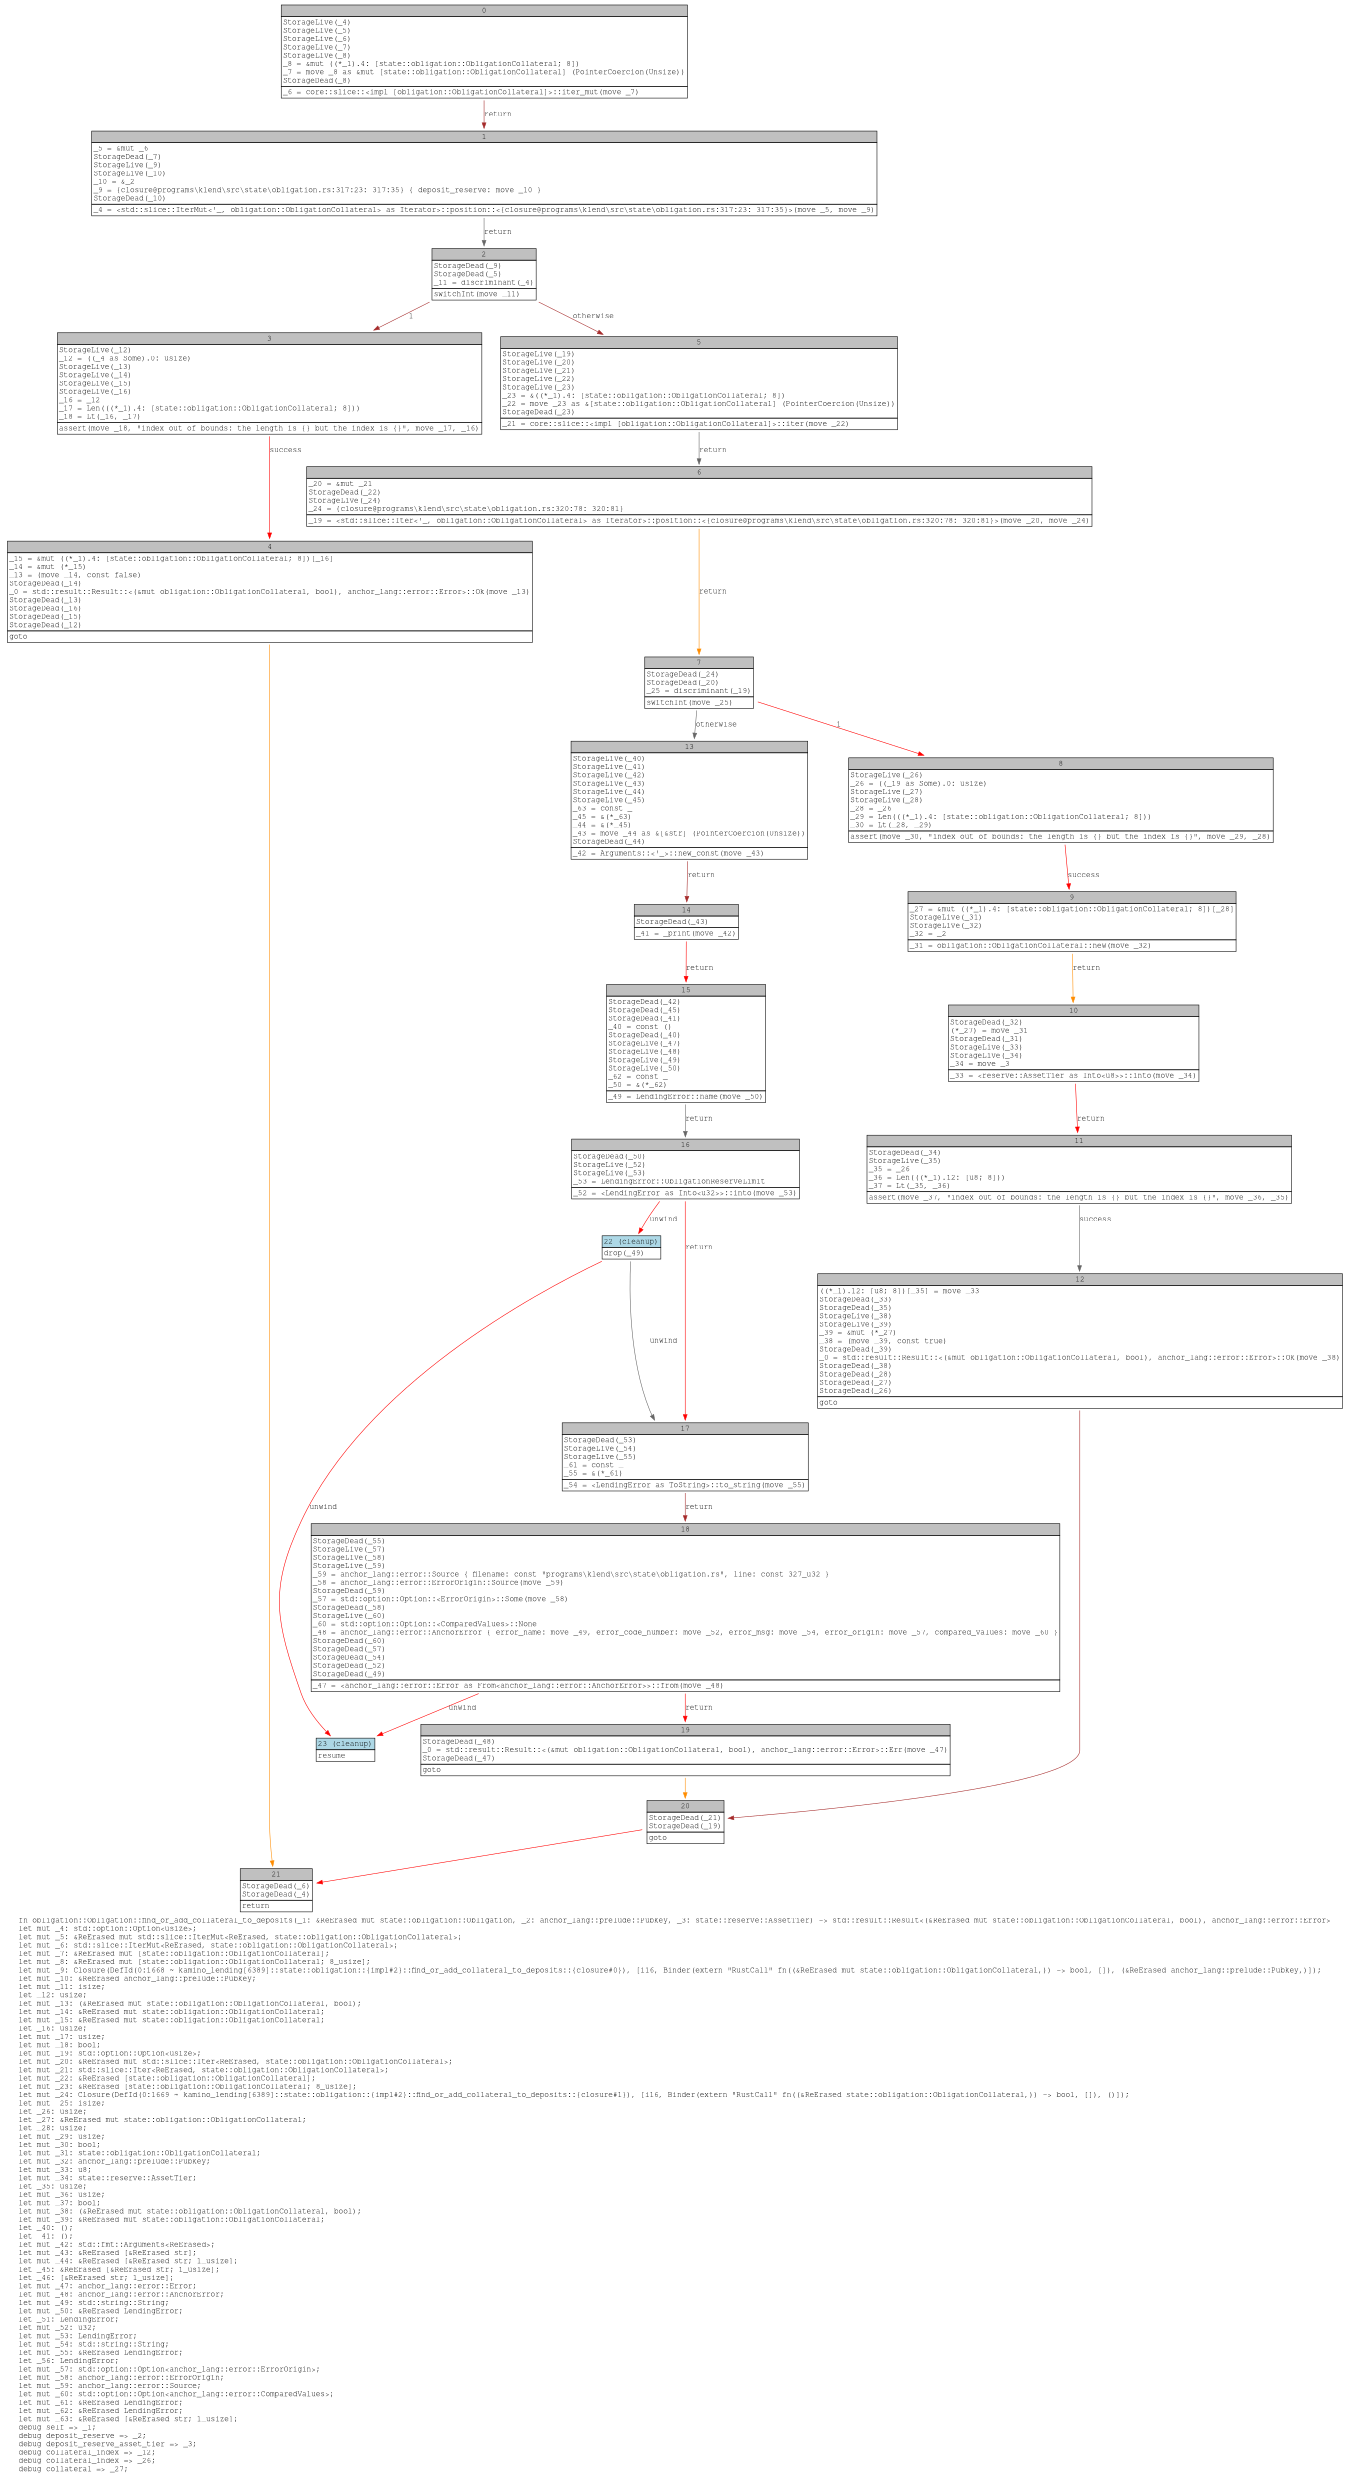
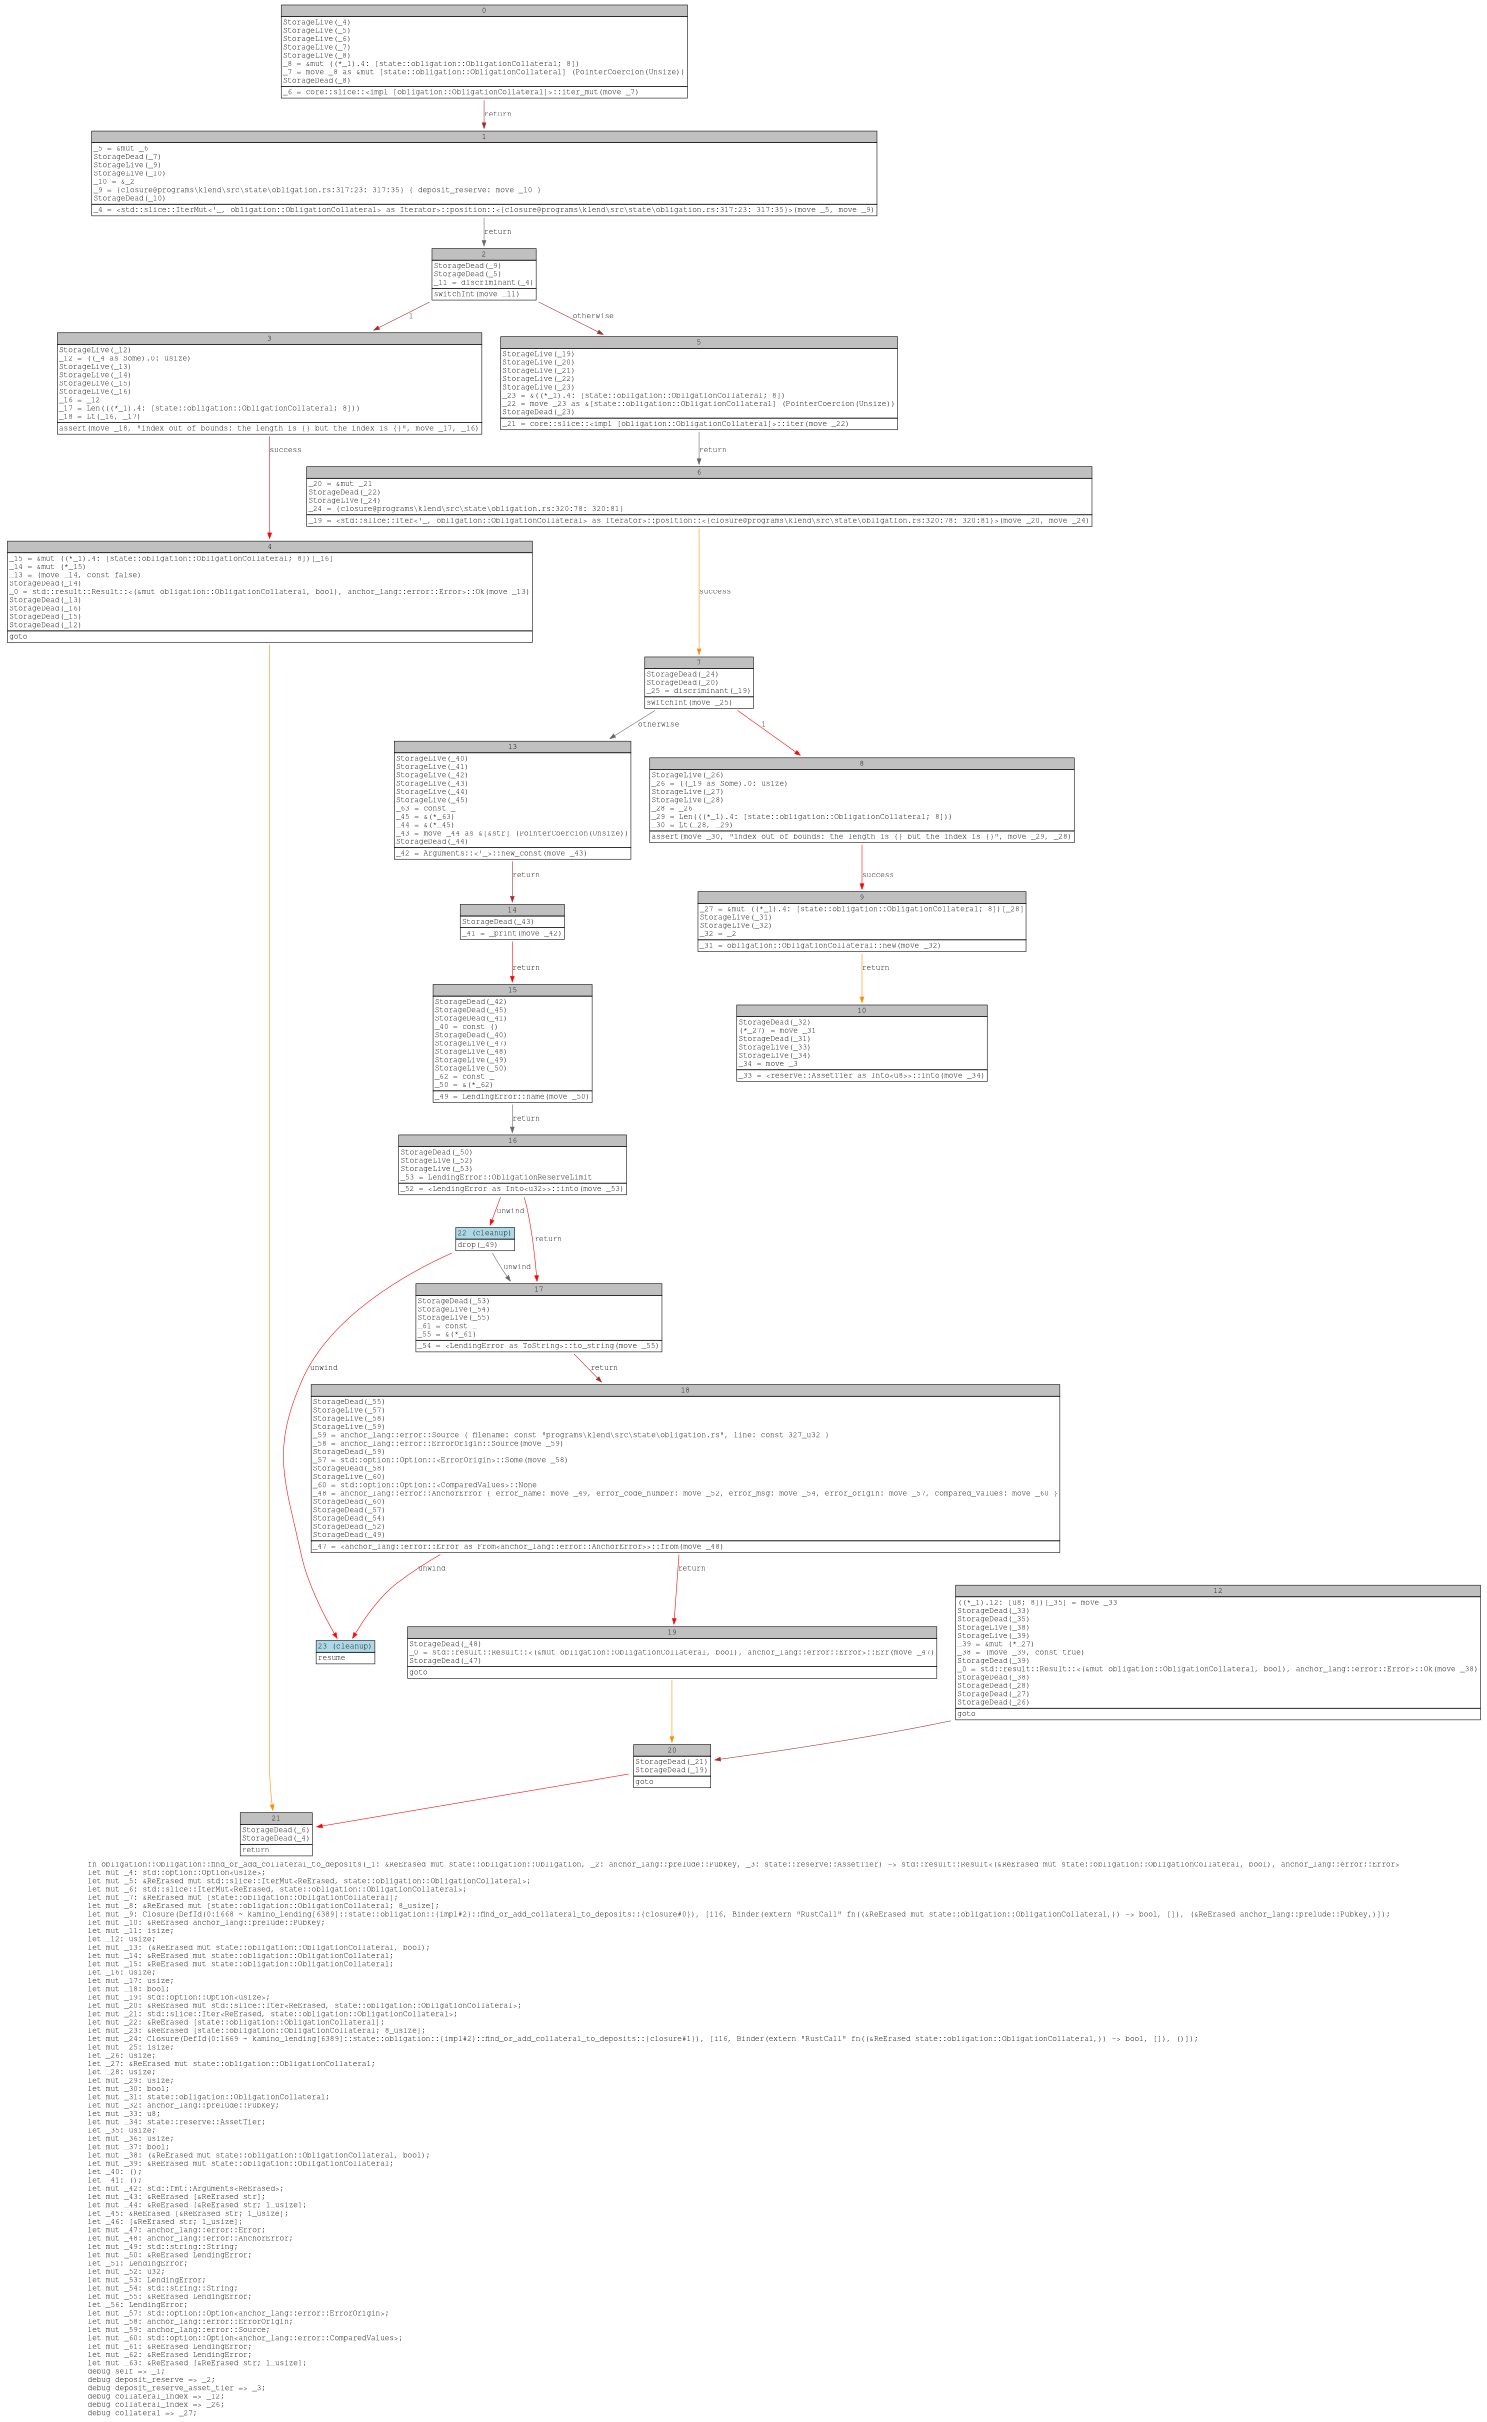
(713, 592) -> (715, 592)
(1079, 1169) -> none
